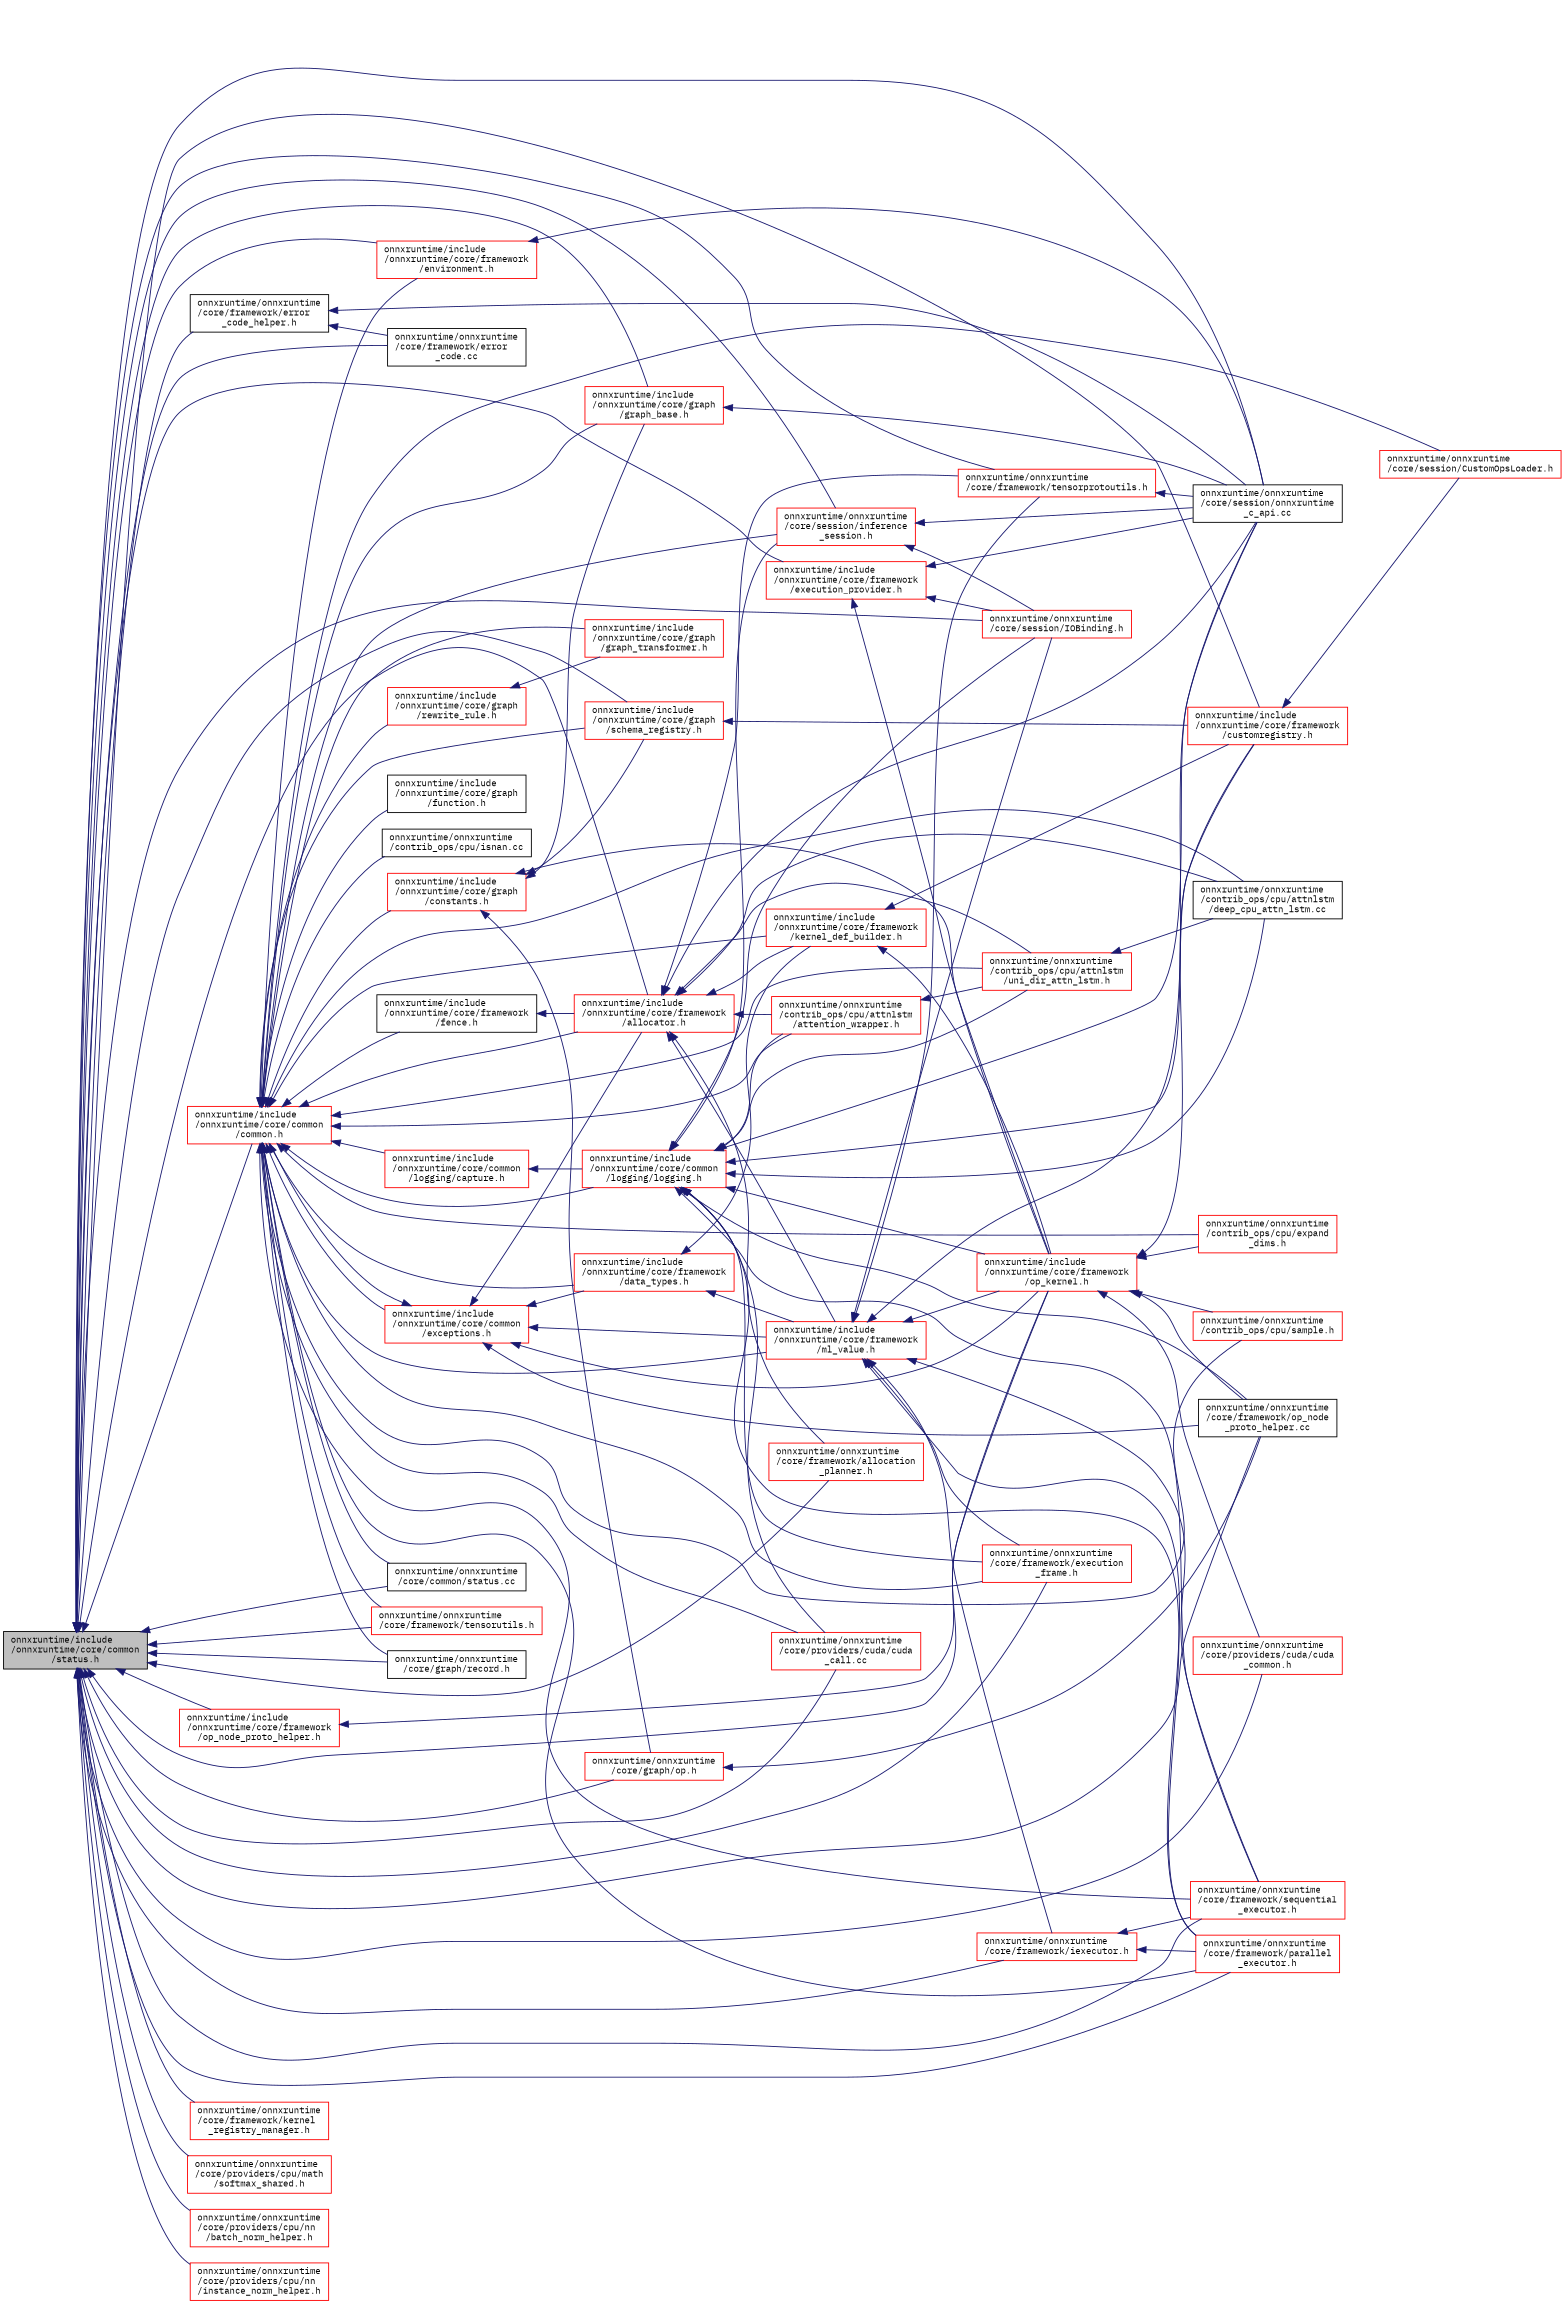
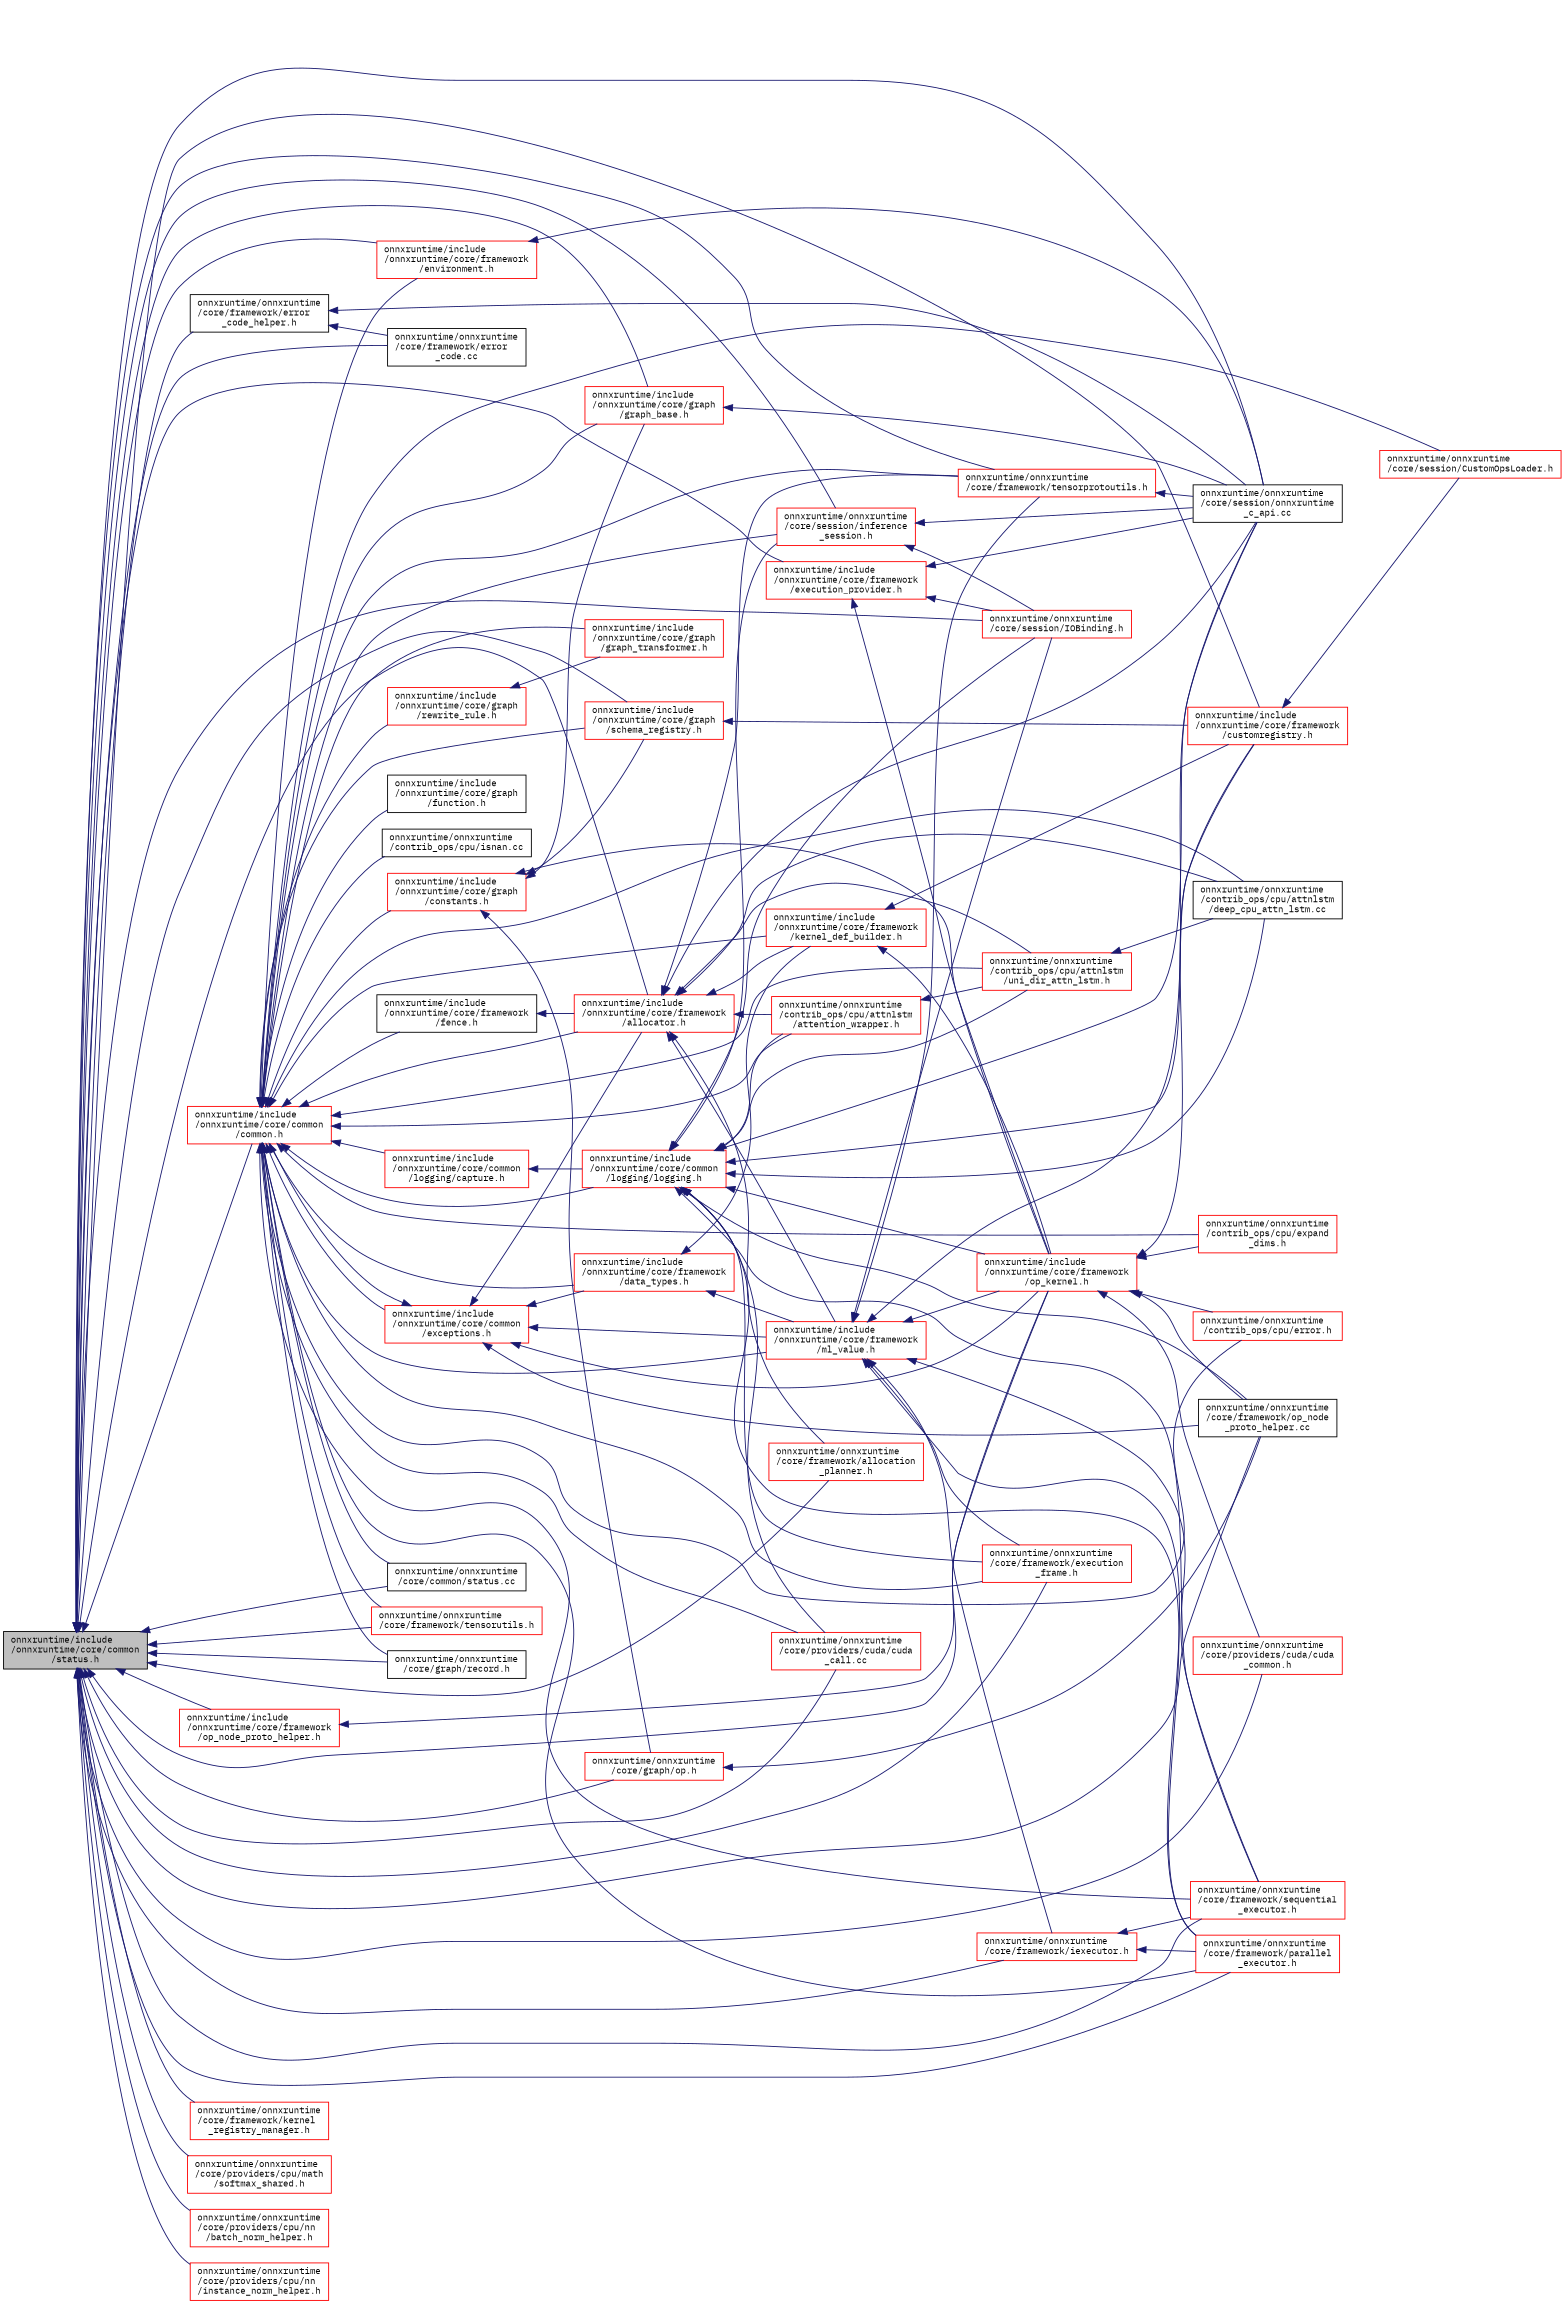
none -> (409, 569)
(1268, 1326) -> (1268, 1326)
